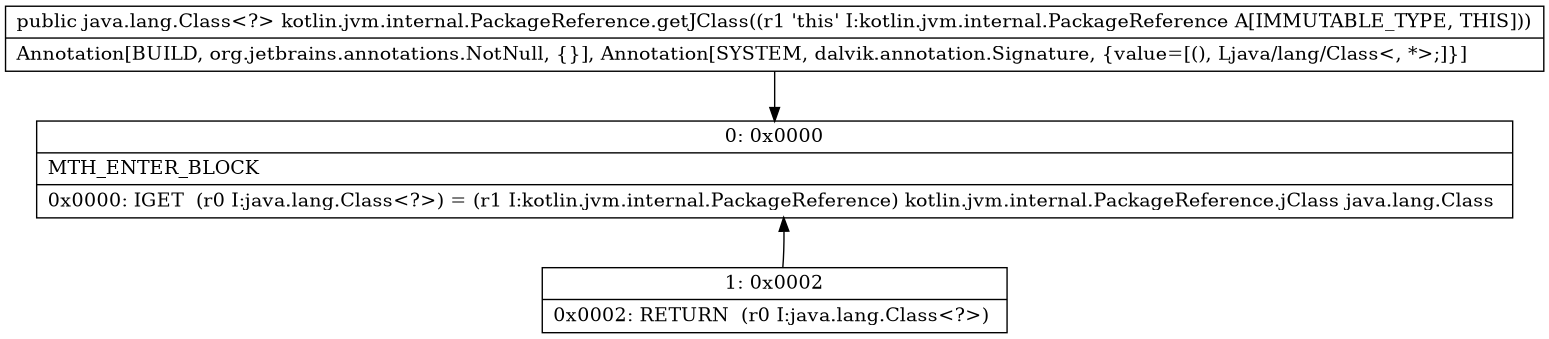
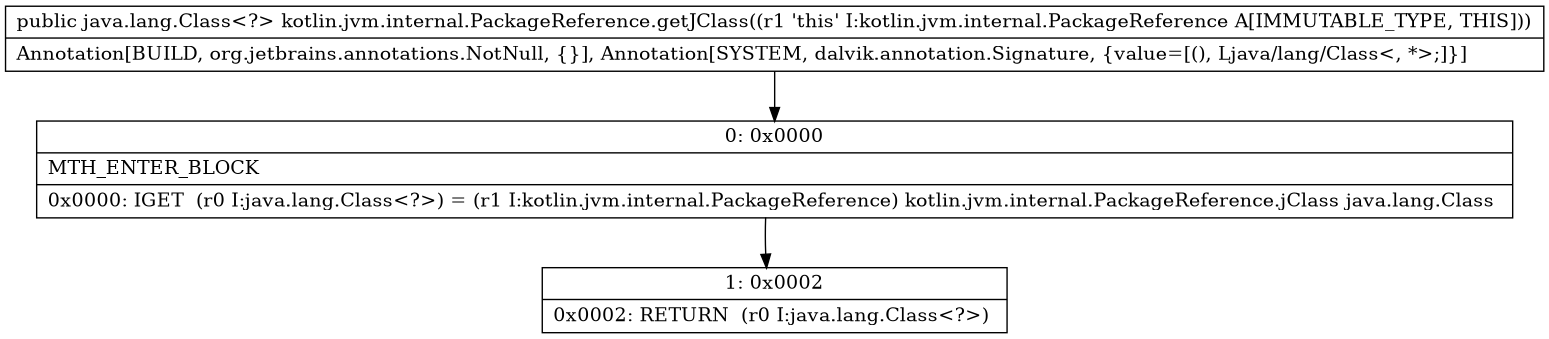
(784, 250) -> (765, 236)
